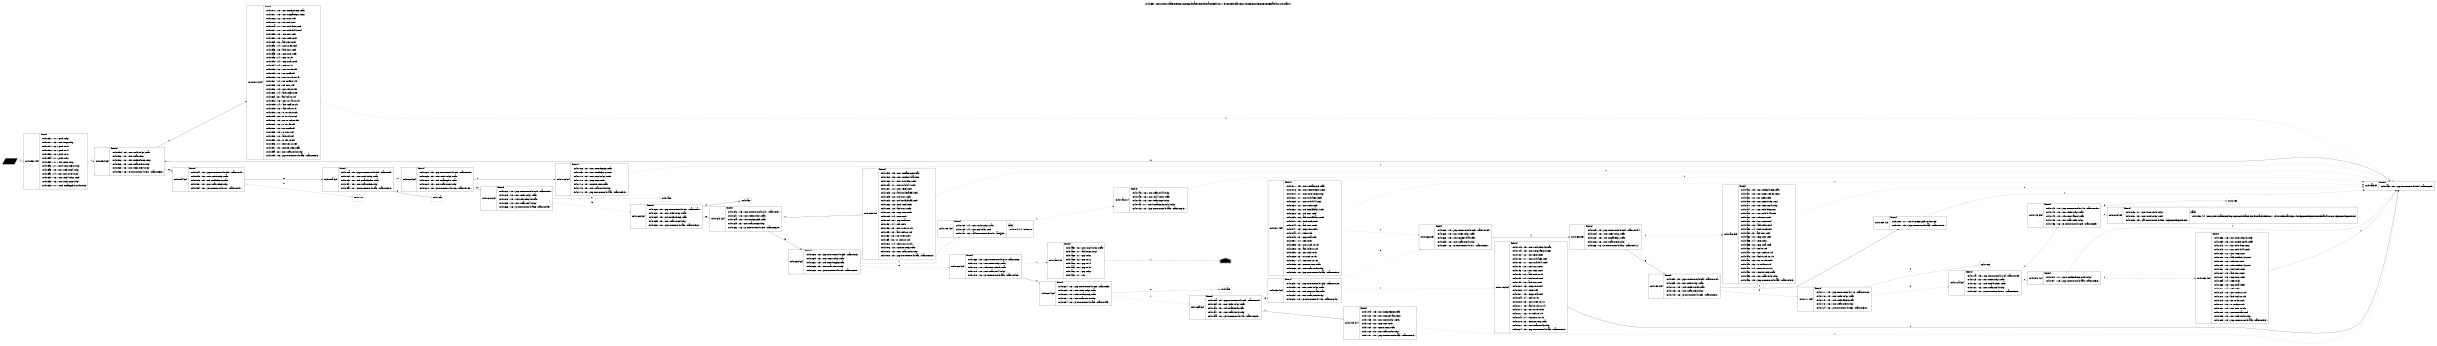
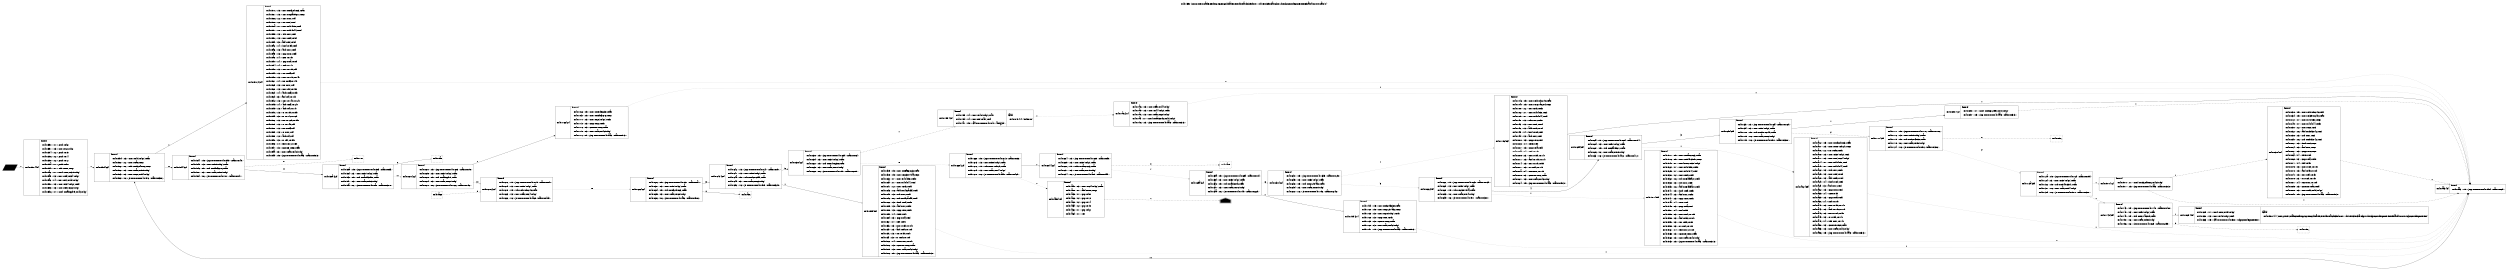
(606, 199) -> (461, 193)
(1380, 233) -> (1567, 198)
